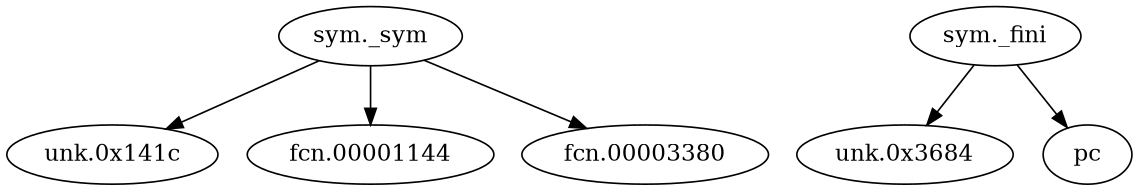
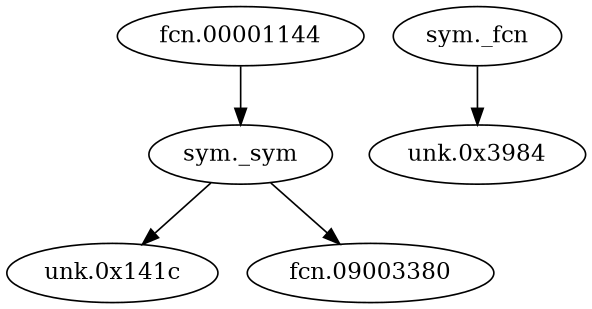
(995, 36) -> (477, 36)
(371, 87) -> (241, 87)
(645, 155) -> (371, 273)
(905, 155) -> (477, 155)
(1088, 155) -> none
